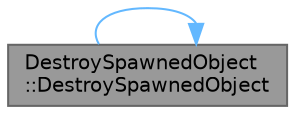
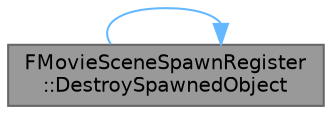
(148, 75) -> (166, 75)
